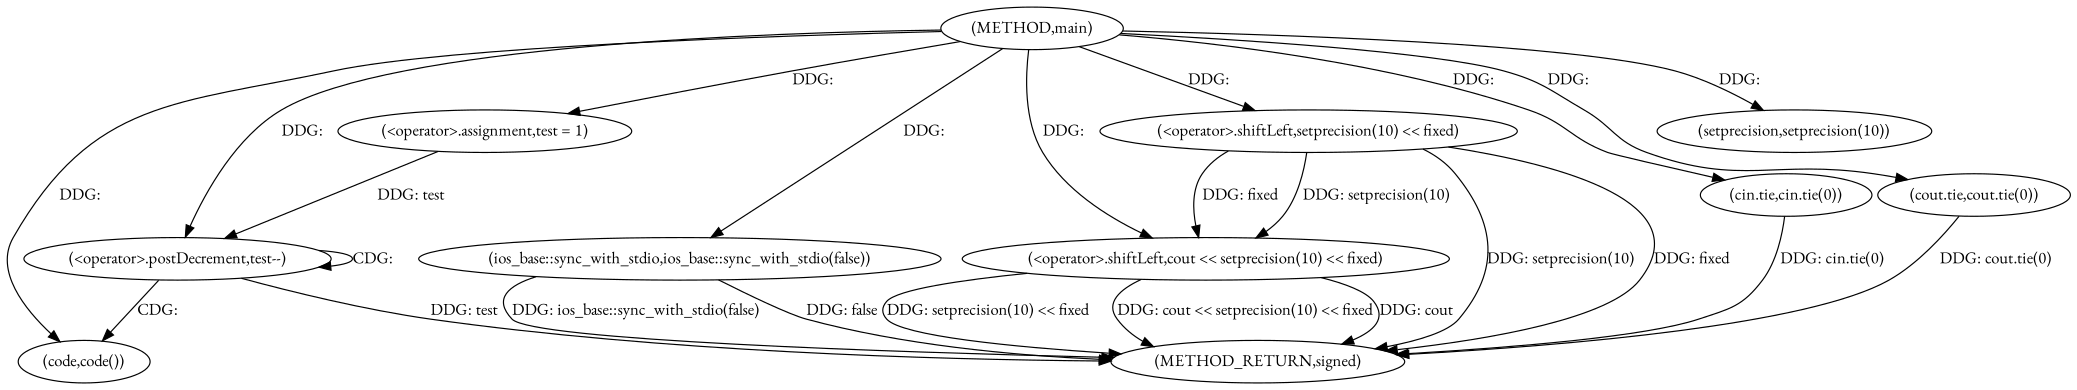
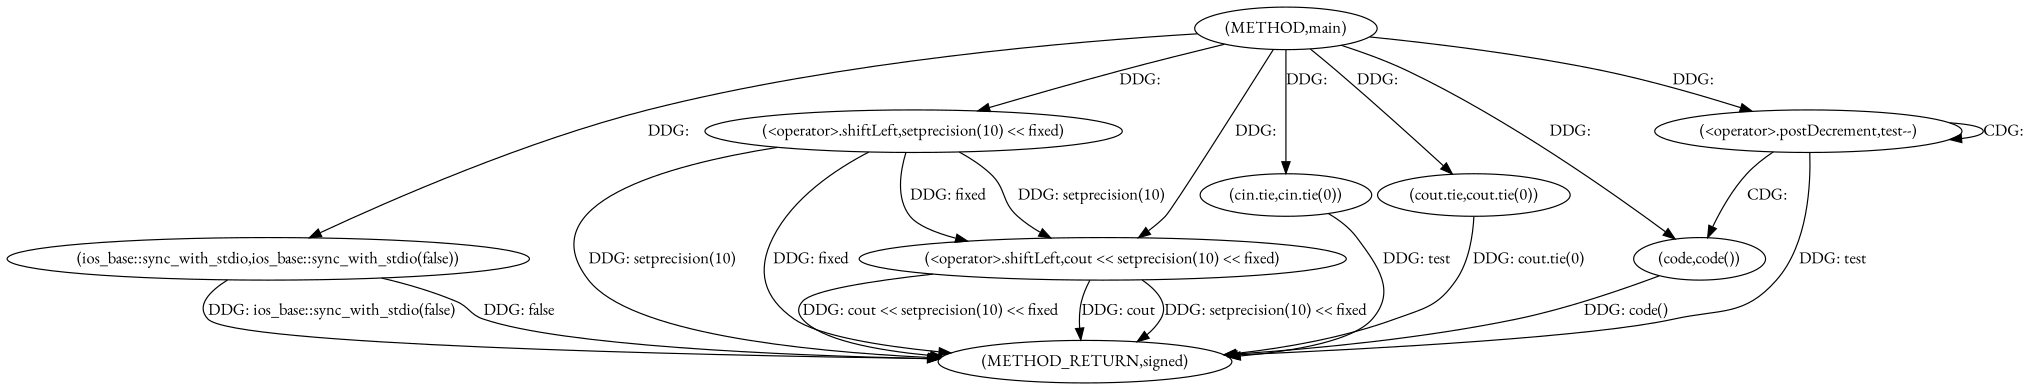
(485, 131) -> none
(1794, 131) -> none
(1832, 259) -> (1417, 259)
none -> (1451, 331)
